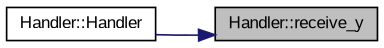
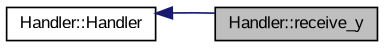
(177, 35) -> (194, 13)
